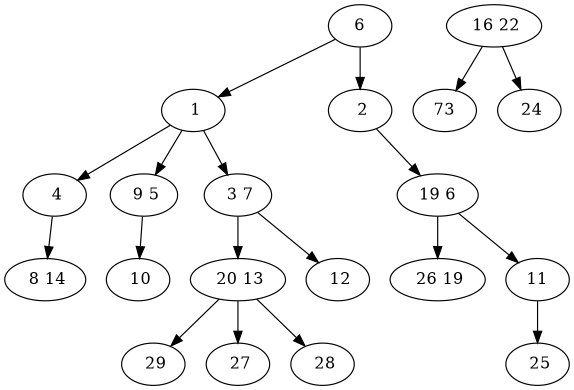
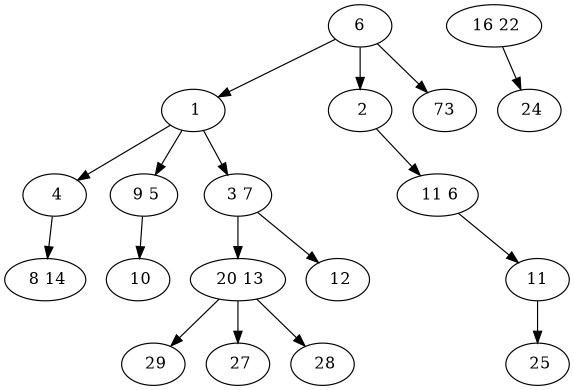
(472, 63) -> (398, 64)
(438, 195) -> (438, 195)
(438, 280) -> none
